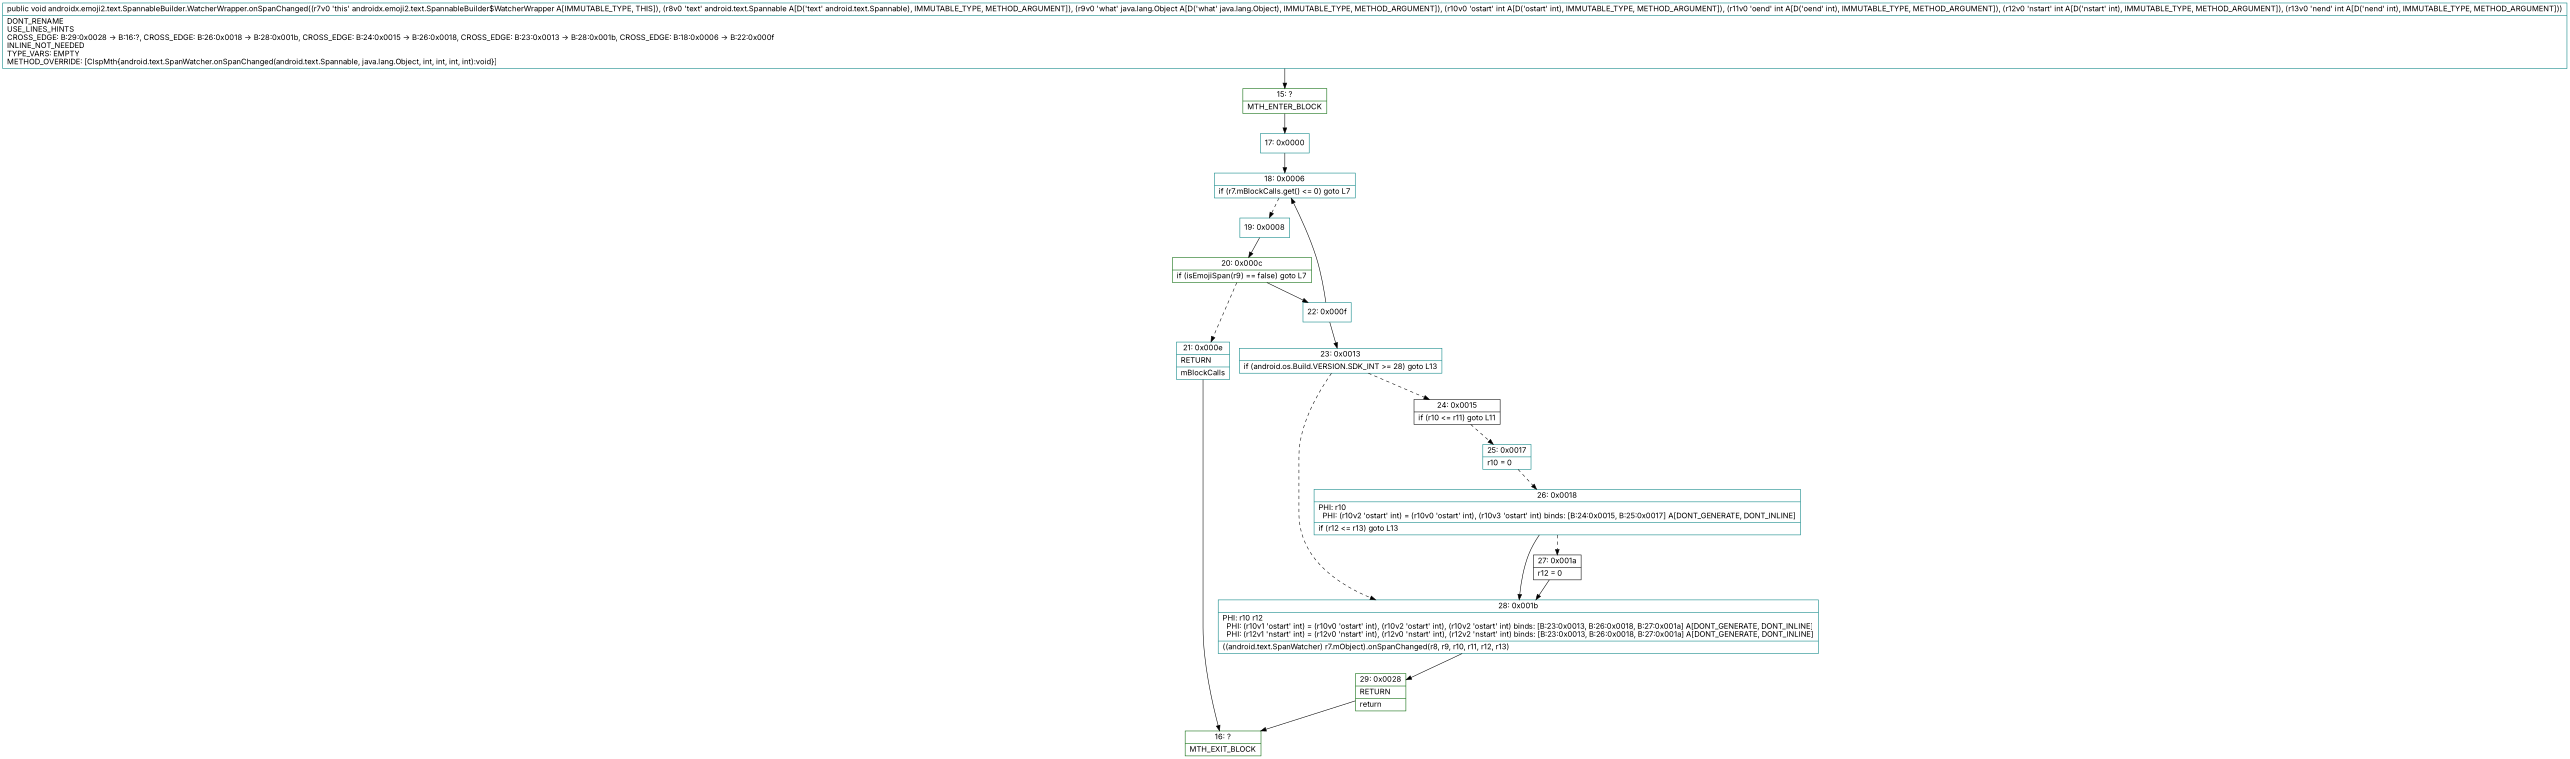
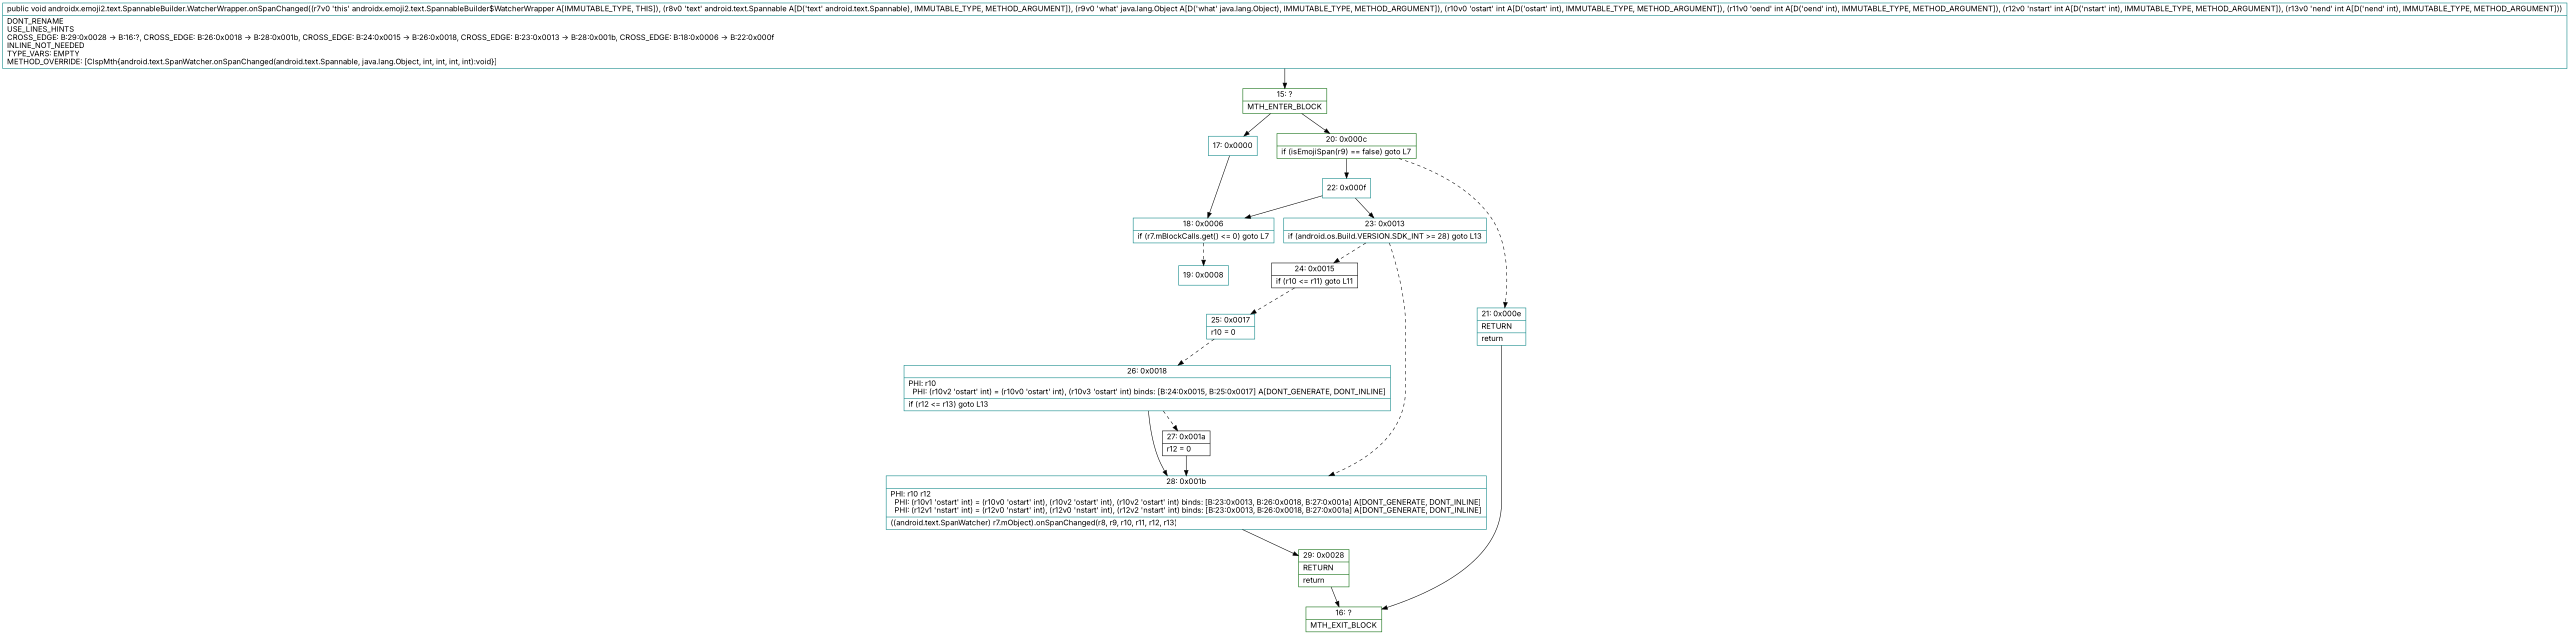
(1255, 245) -> (1314, 122)
(1203, 373) -> (1492, 339)
